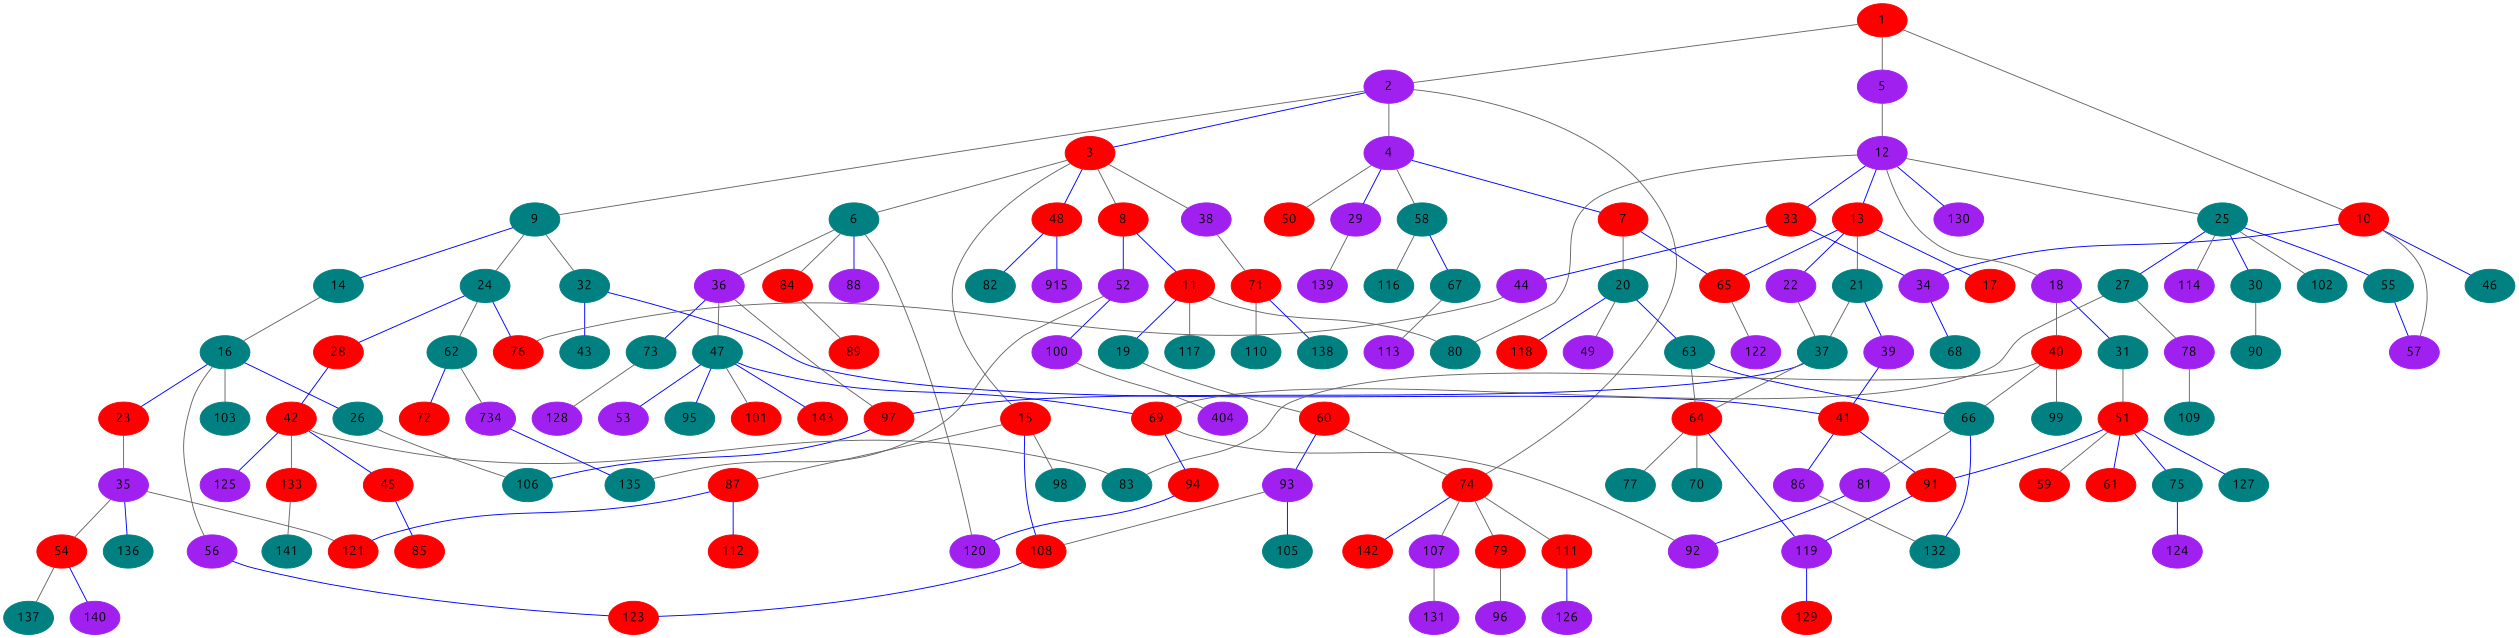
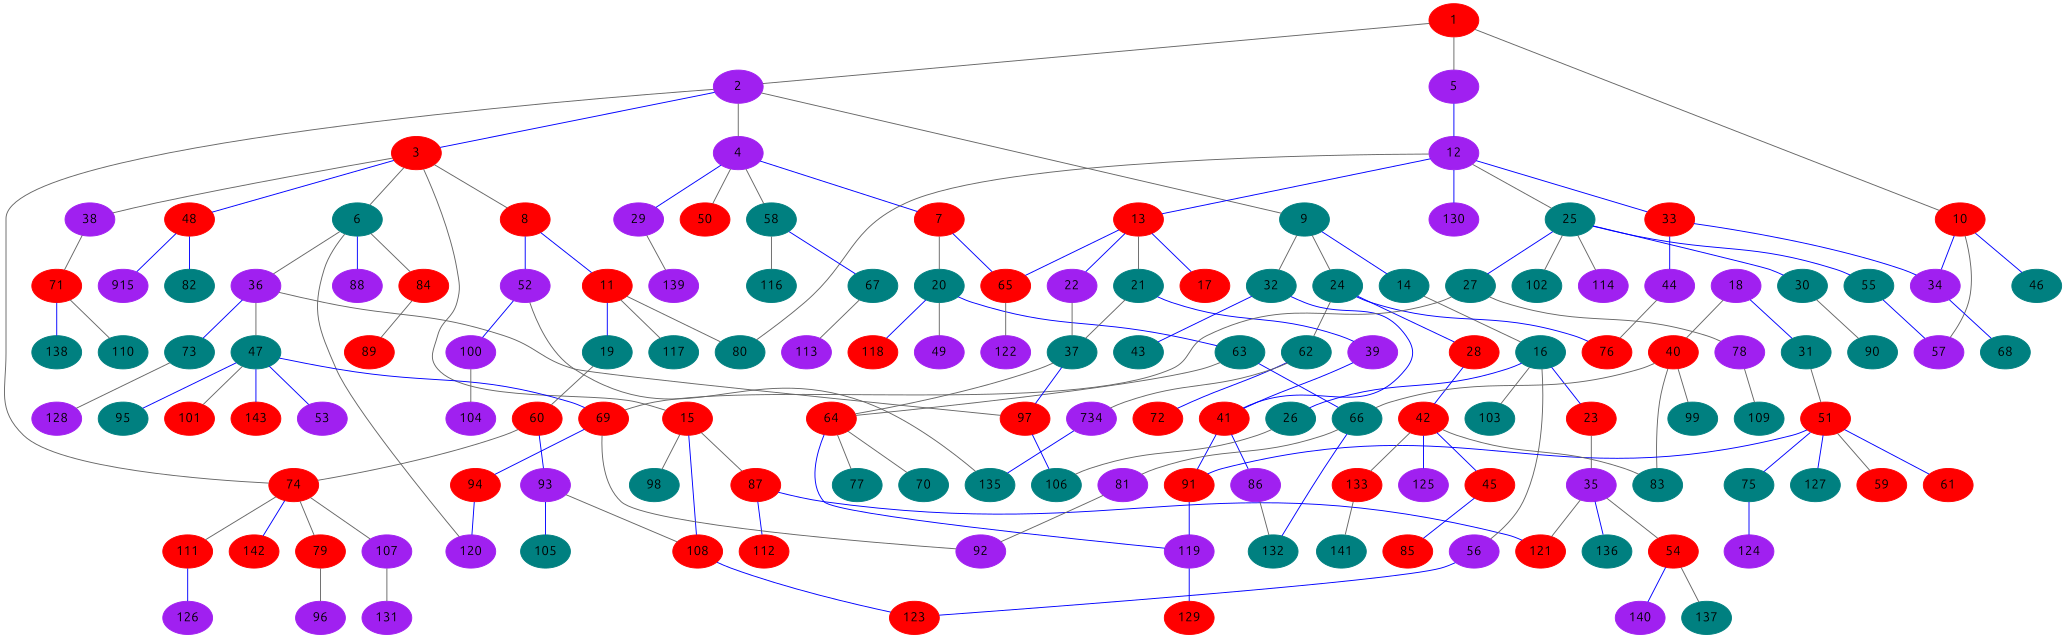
(1882, 120) -> (1454, 120)
(1943, 248) -> none
(1223, 419) -> (471, 419)
(1787, 519) -> (1052, 519)
